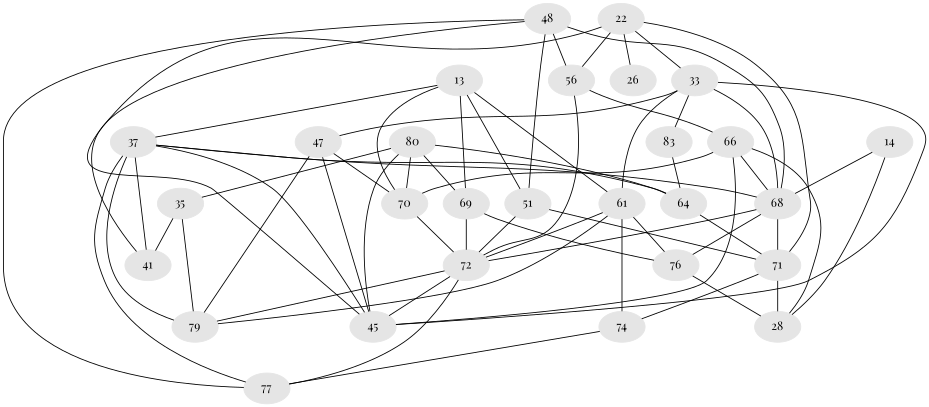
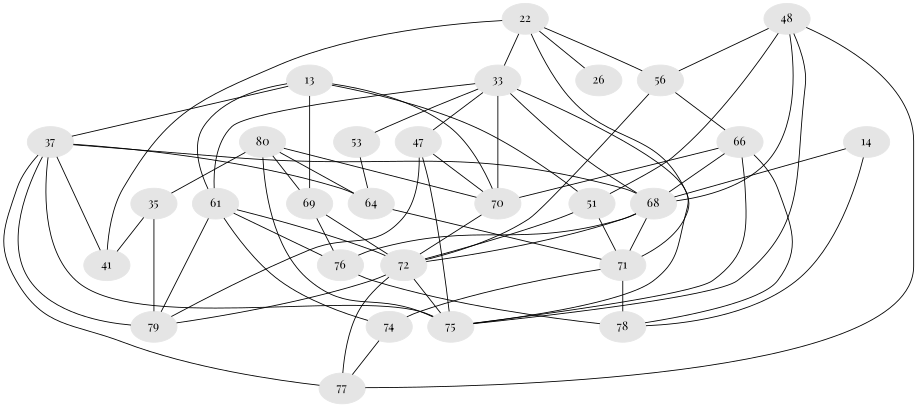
(669, 142) -> (357, 142)
none -> (498, 147)
(373, 327) -> (451, 327)
(778, 327) -> (623, 327)
